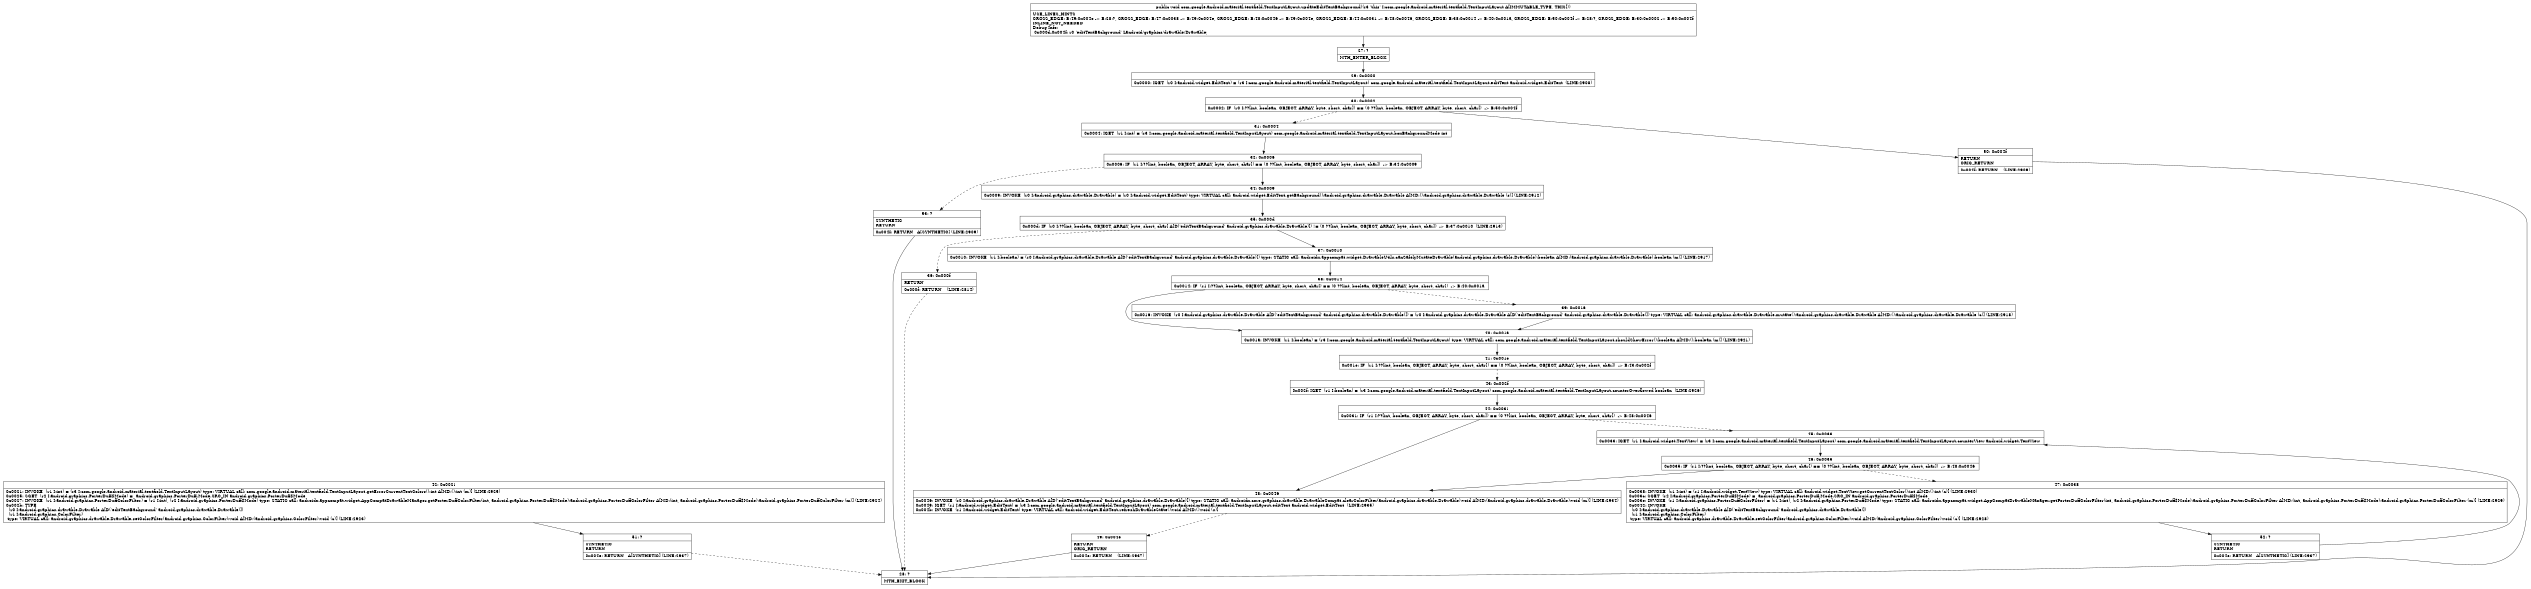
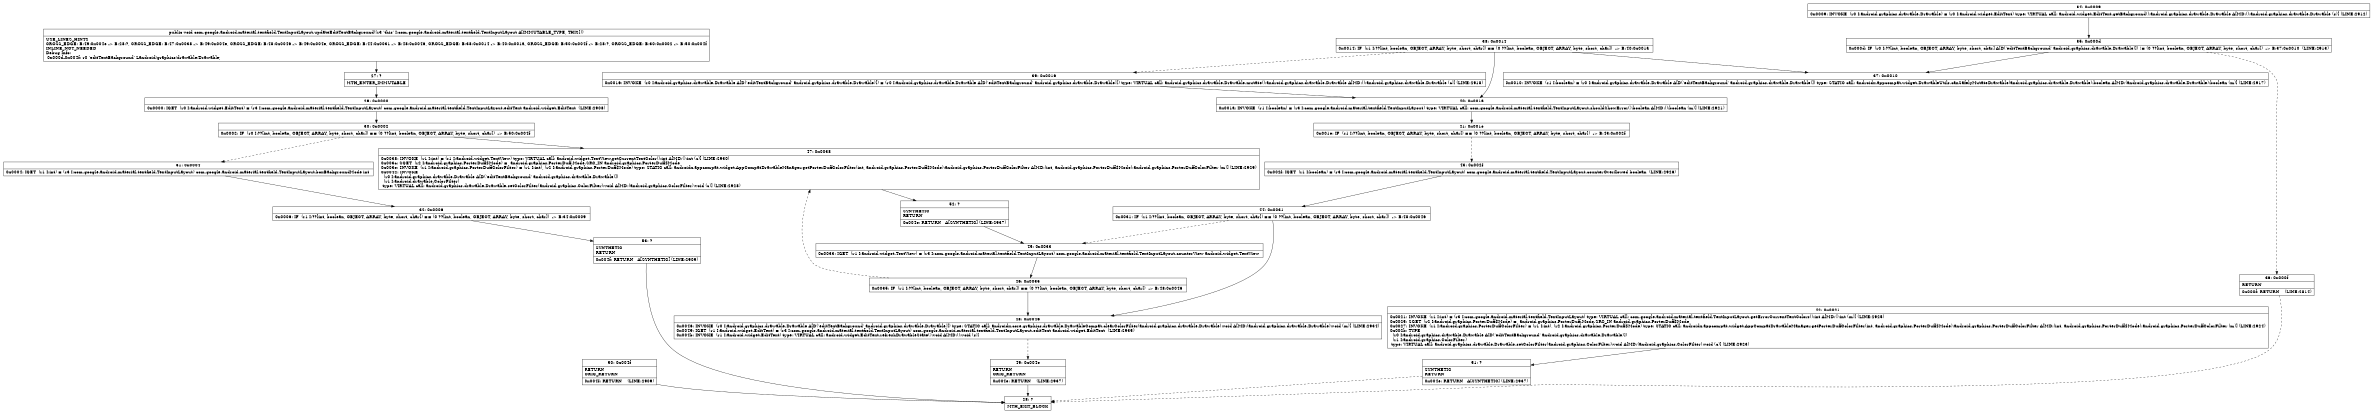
(1363, 58) -> (376, 83)
(1697, 134) -> (517, 143)
(1263, 175) -> none
(1019, 176) -> (531, 231)
(1330, 267) -> (1689, 62)
(1667, 514) -> (420, 181)
